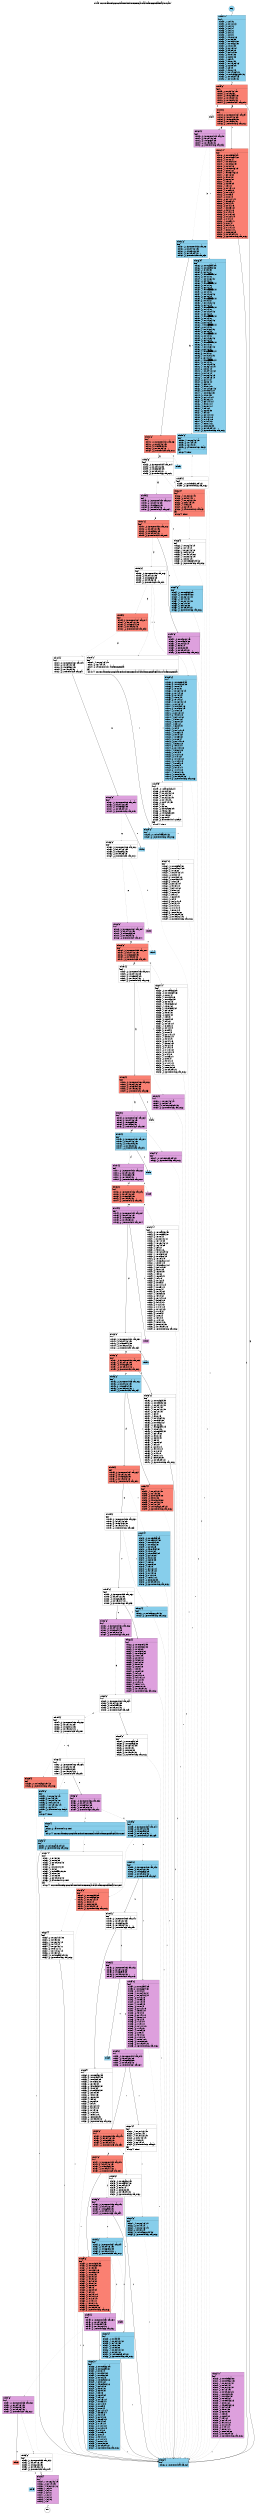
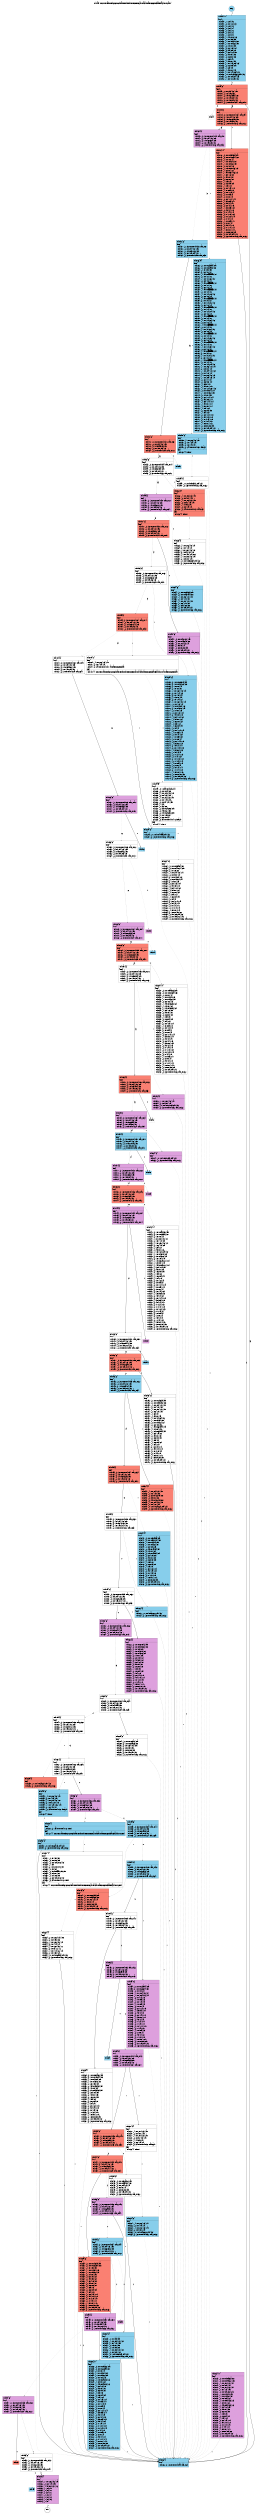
(151, 621) -> (132, 643)
(66, 1746) -> (69, 1746)
